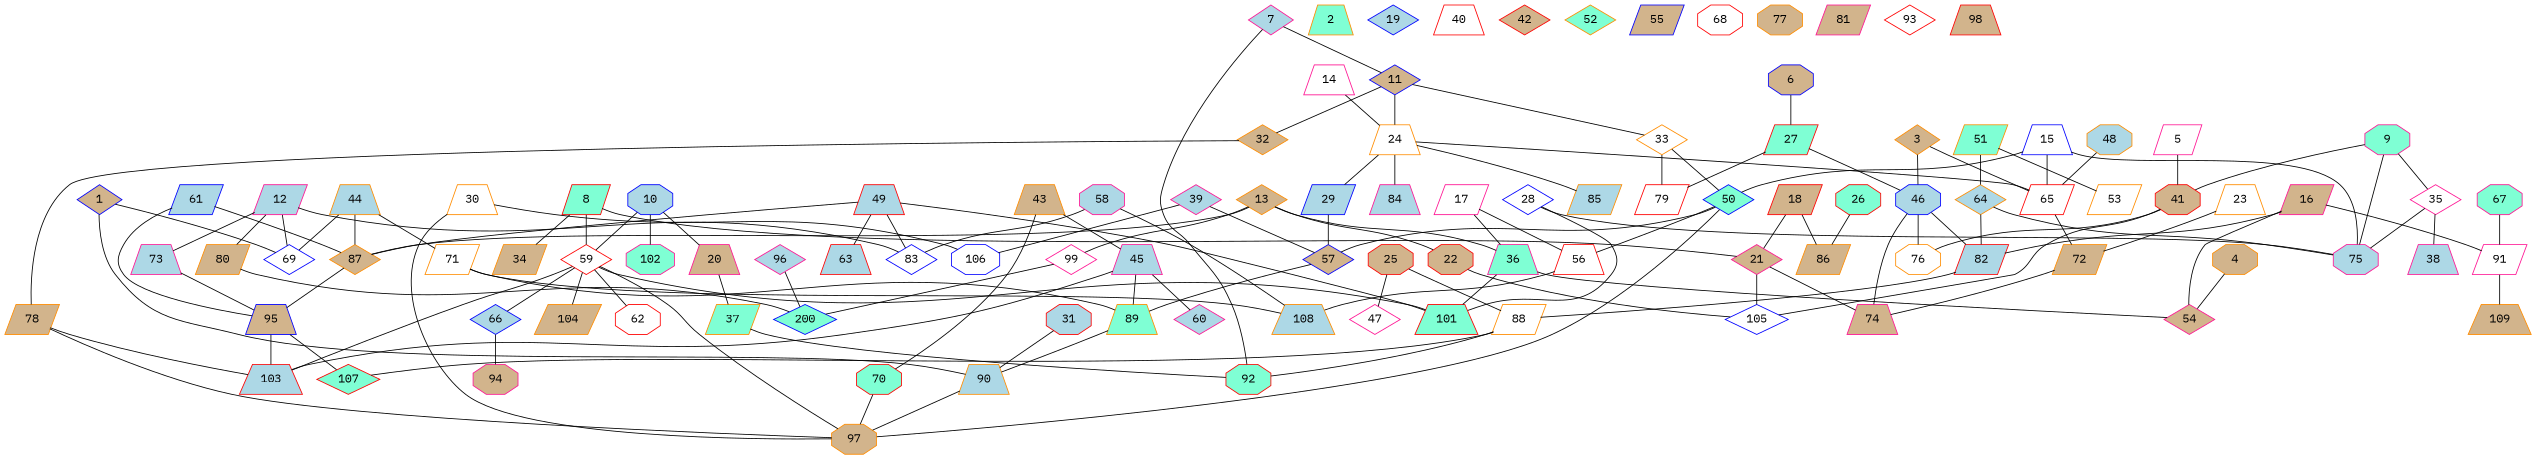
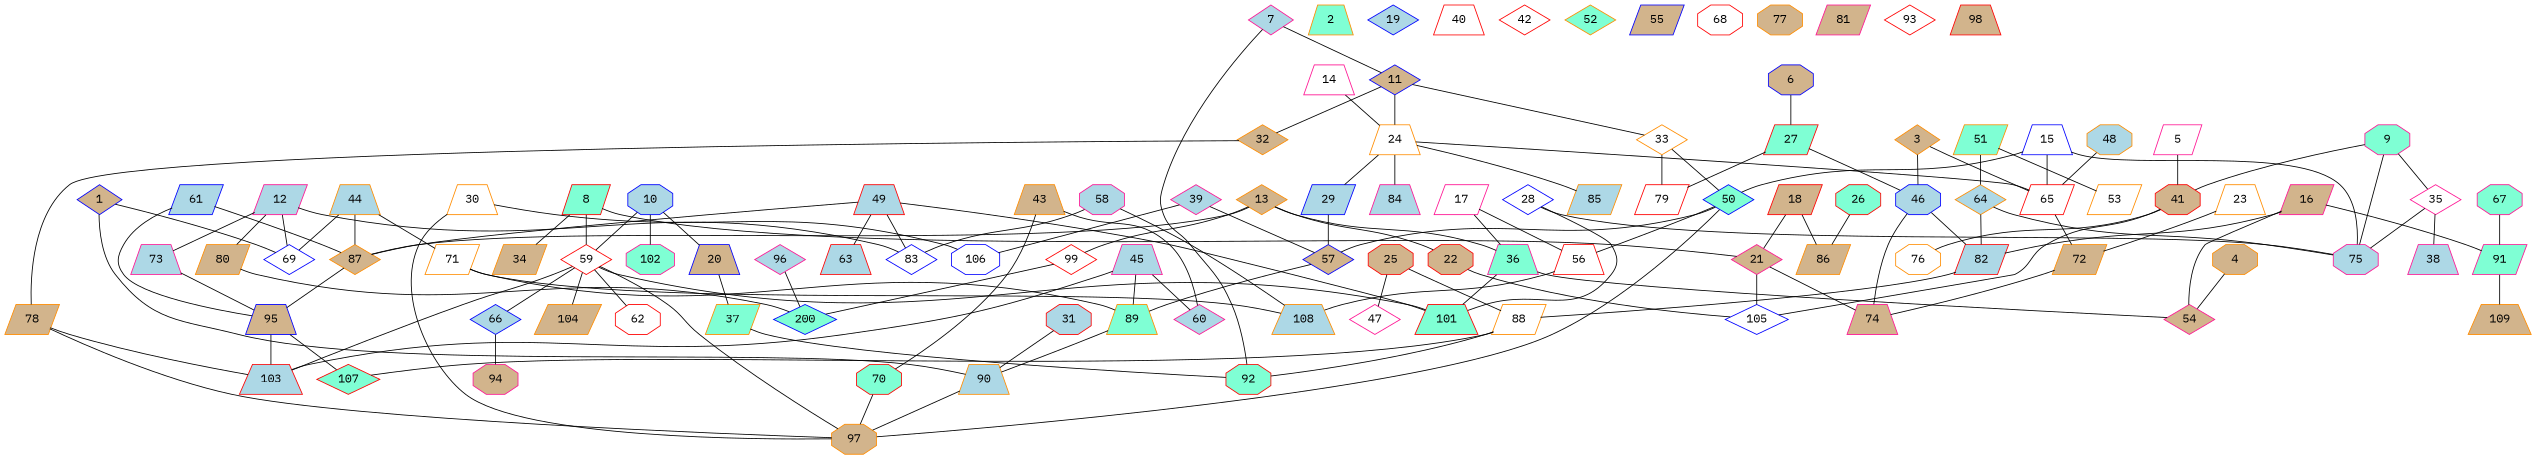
(1525, 20) -> (1525, 20)
(1918, 230) -> none
(1092, 232) -> (1159, 236)
(714, 260) -> (714, 260)
(1071, 260) -> (1071, 260)
(2500, 260) -> (2500, 260)
